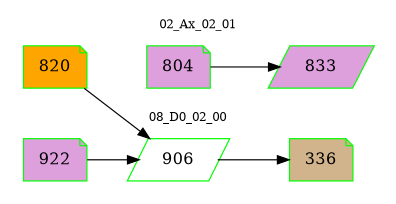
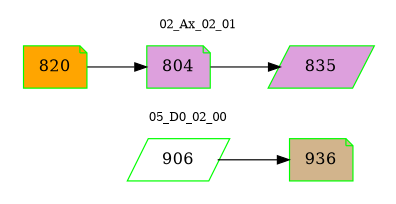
(321, 67) -> (321, 67)
(118, 114) -> (111, 67)
(188, 118) -> (188, 118)
(55, 160) -> none
(321, 160) -> (321, 160)
